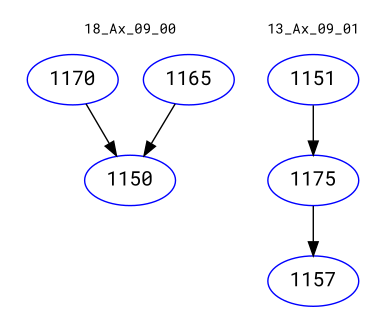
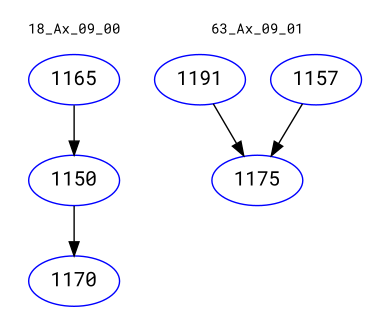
(314, 30) -> (258, 30)
(313, 80) -> (200, 80)
(98, 124) -> (74, 224)
(313, 224) -> (291, 124)
